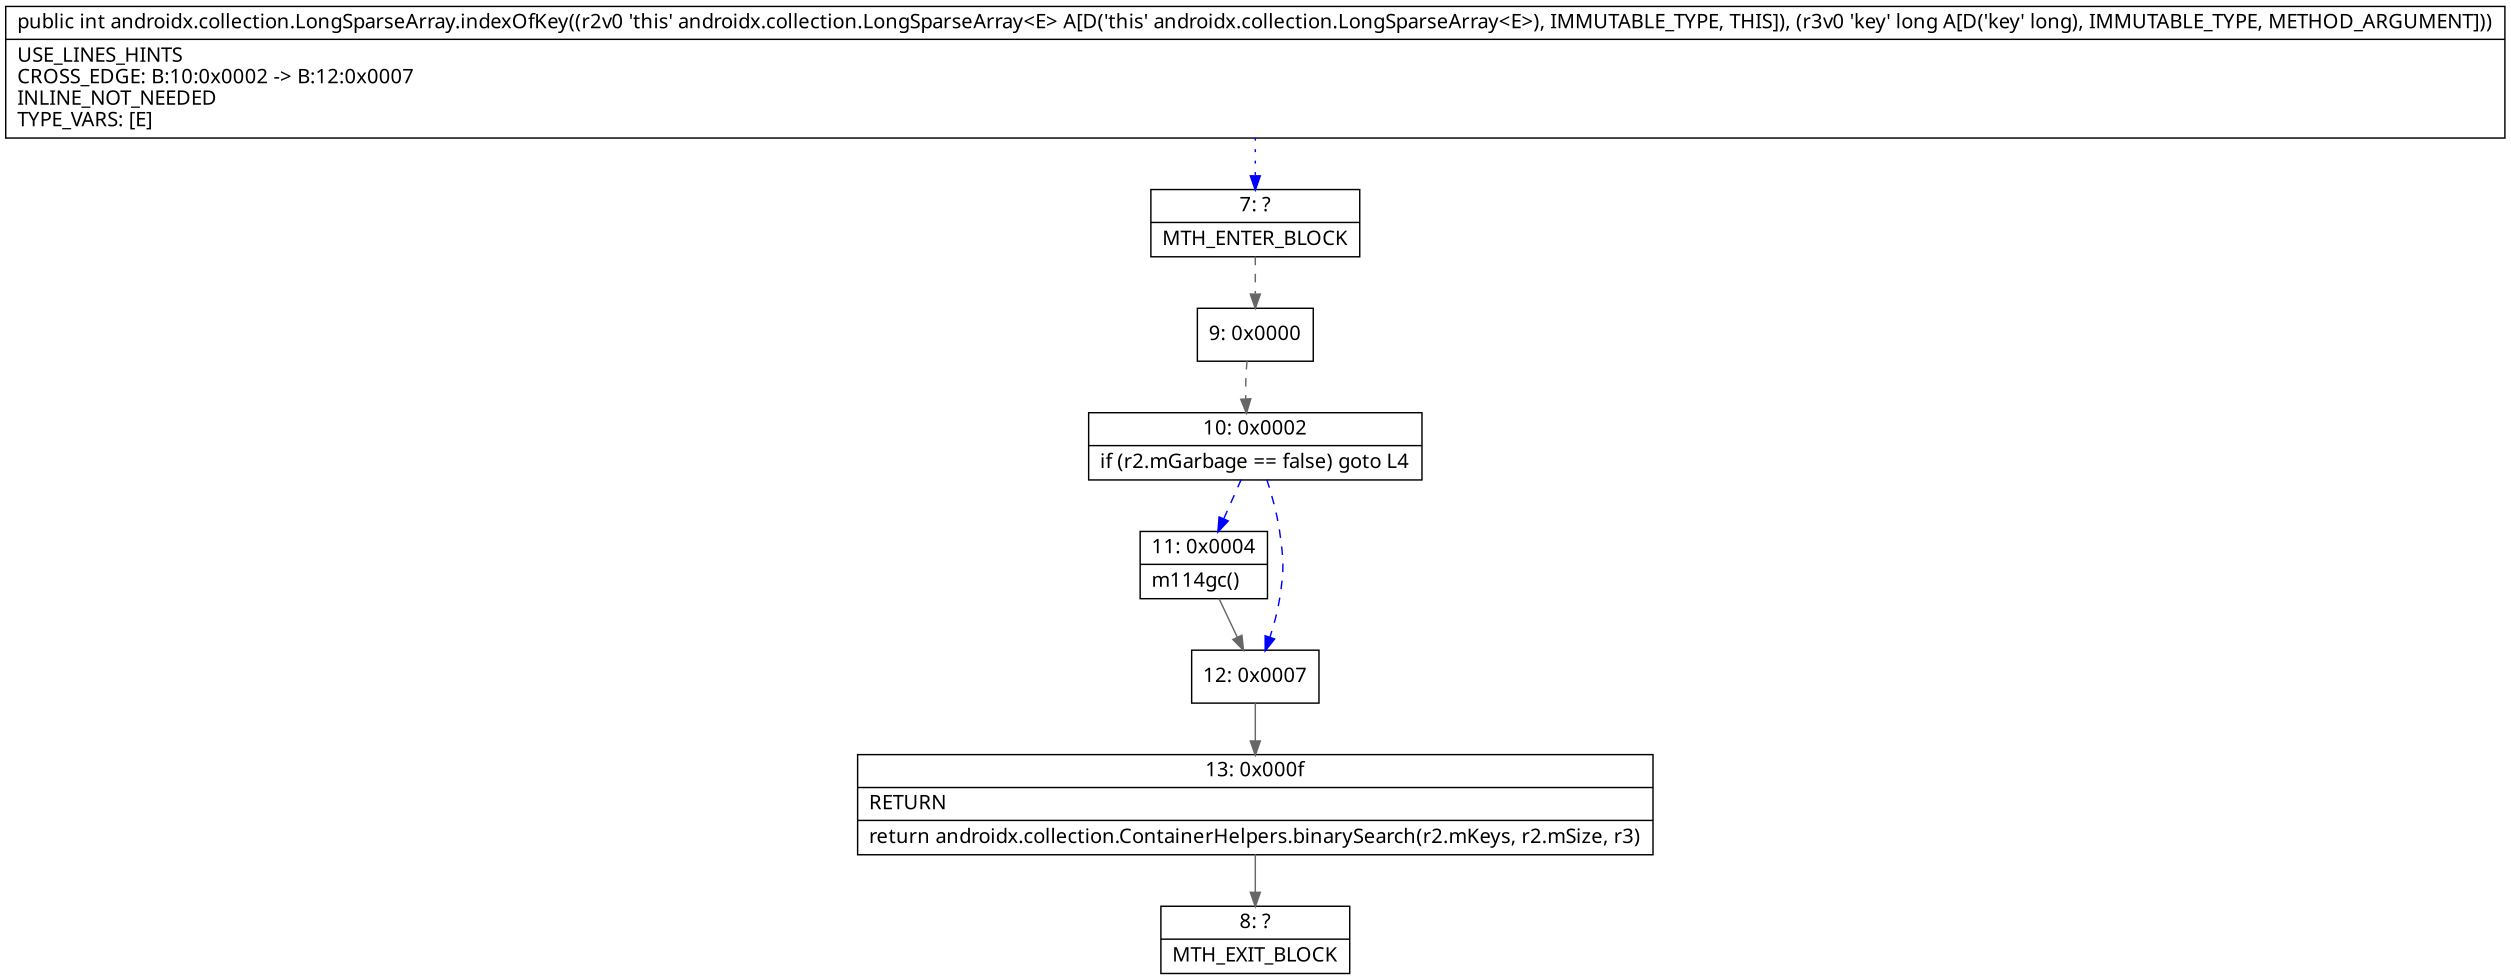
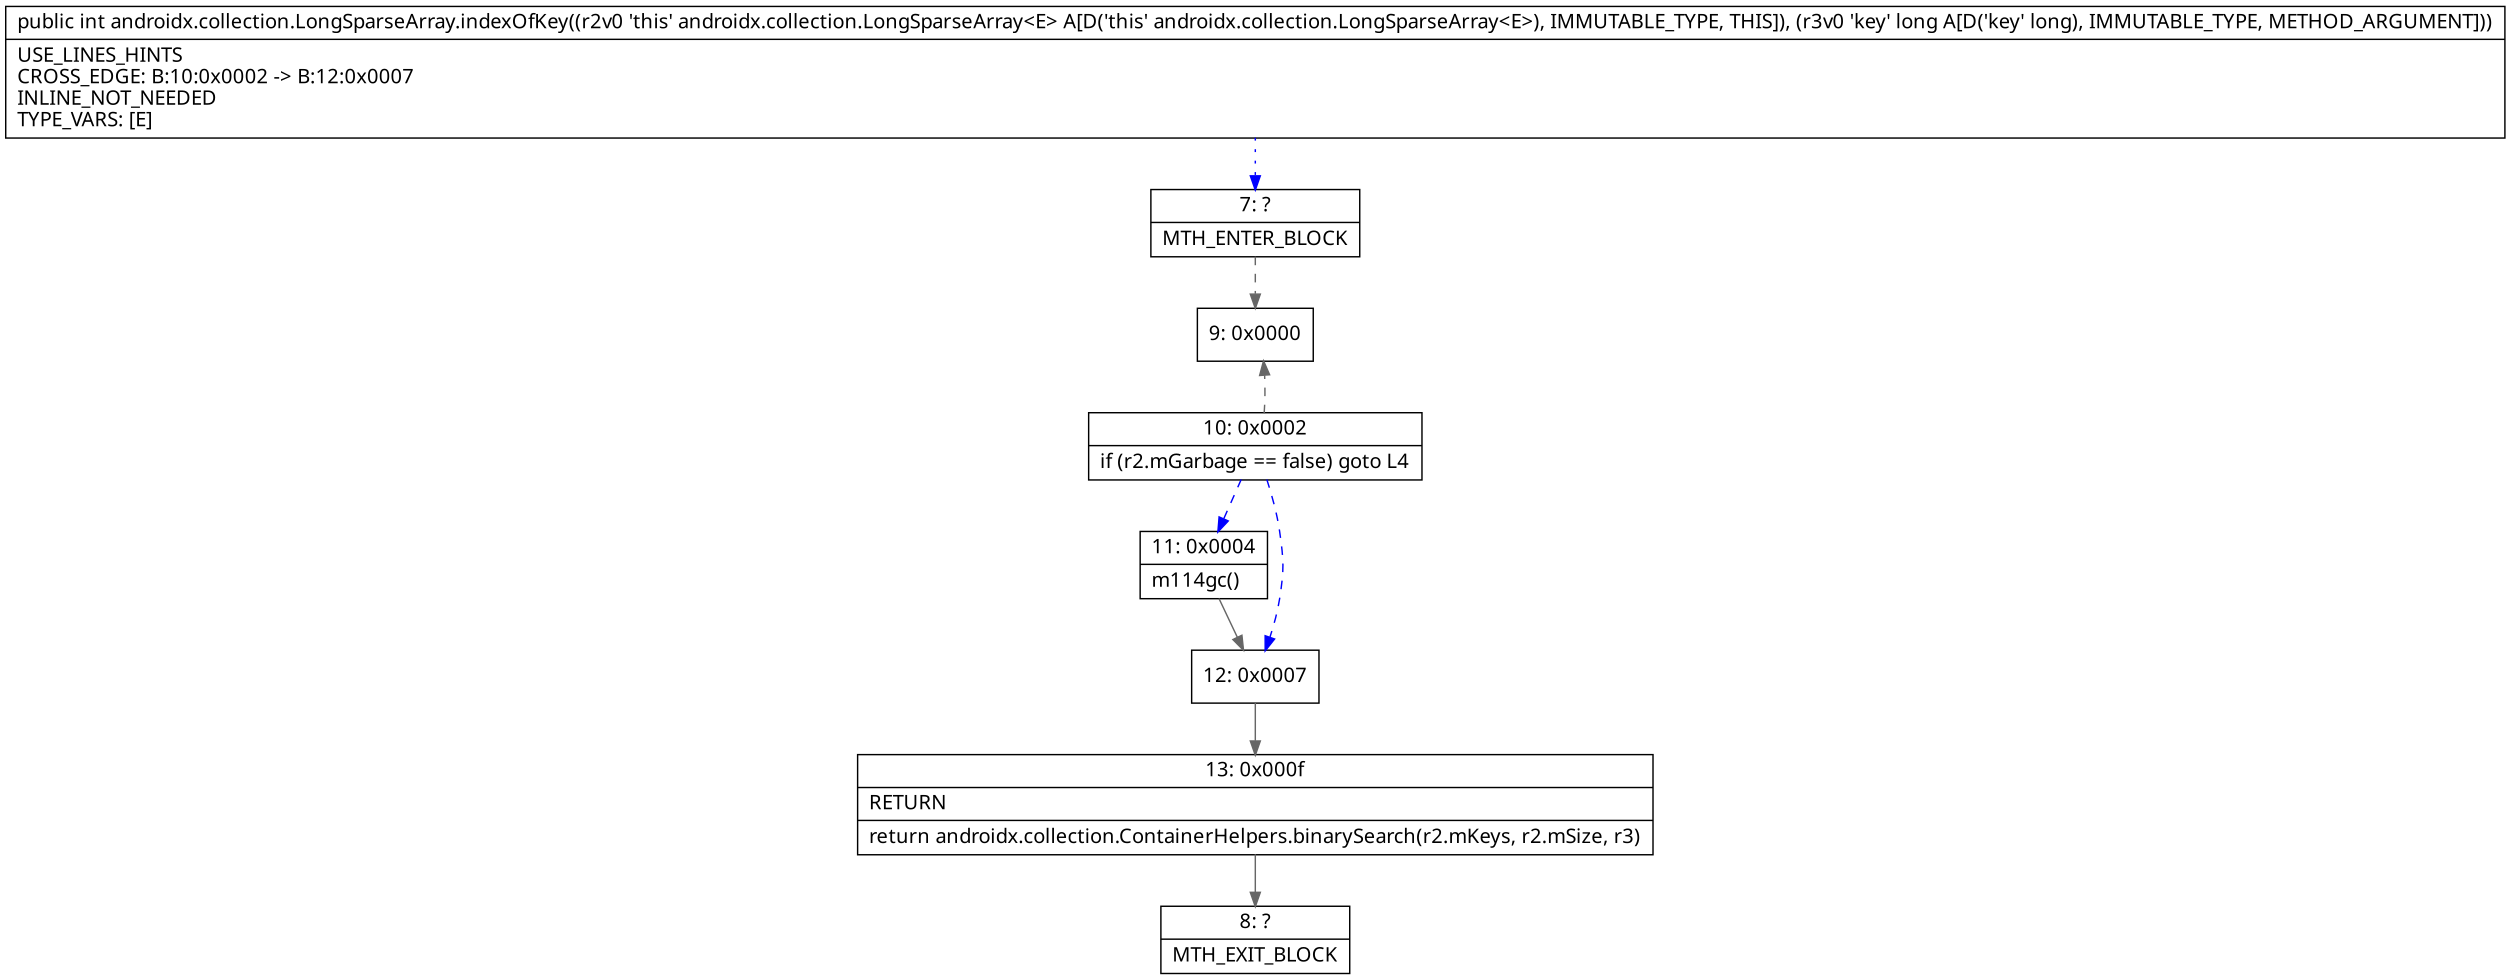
(1246, 380) -> (1265, 394)
